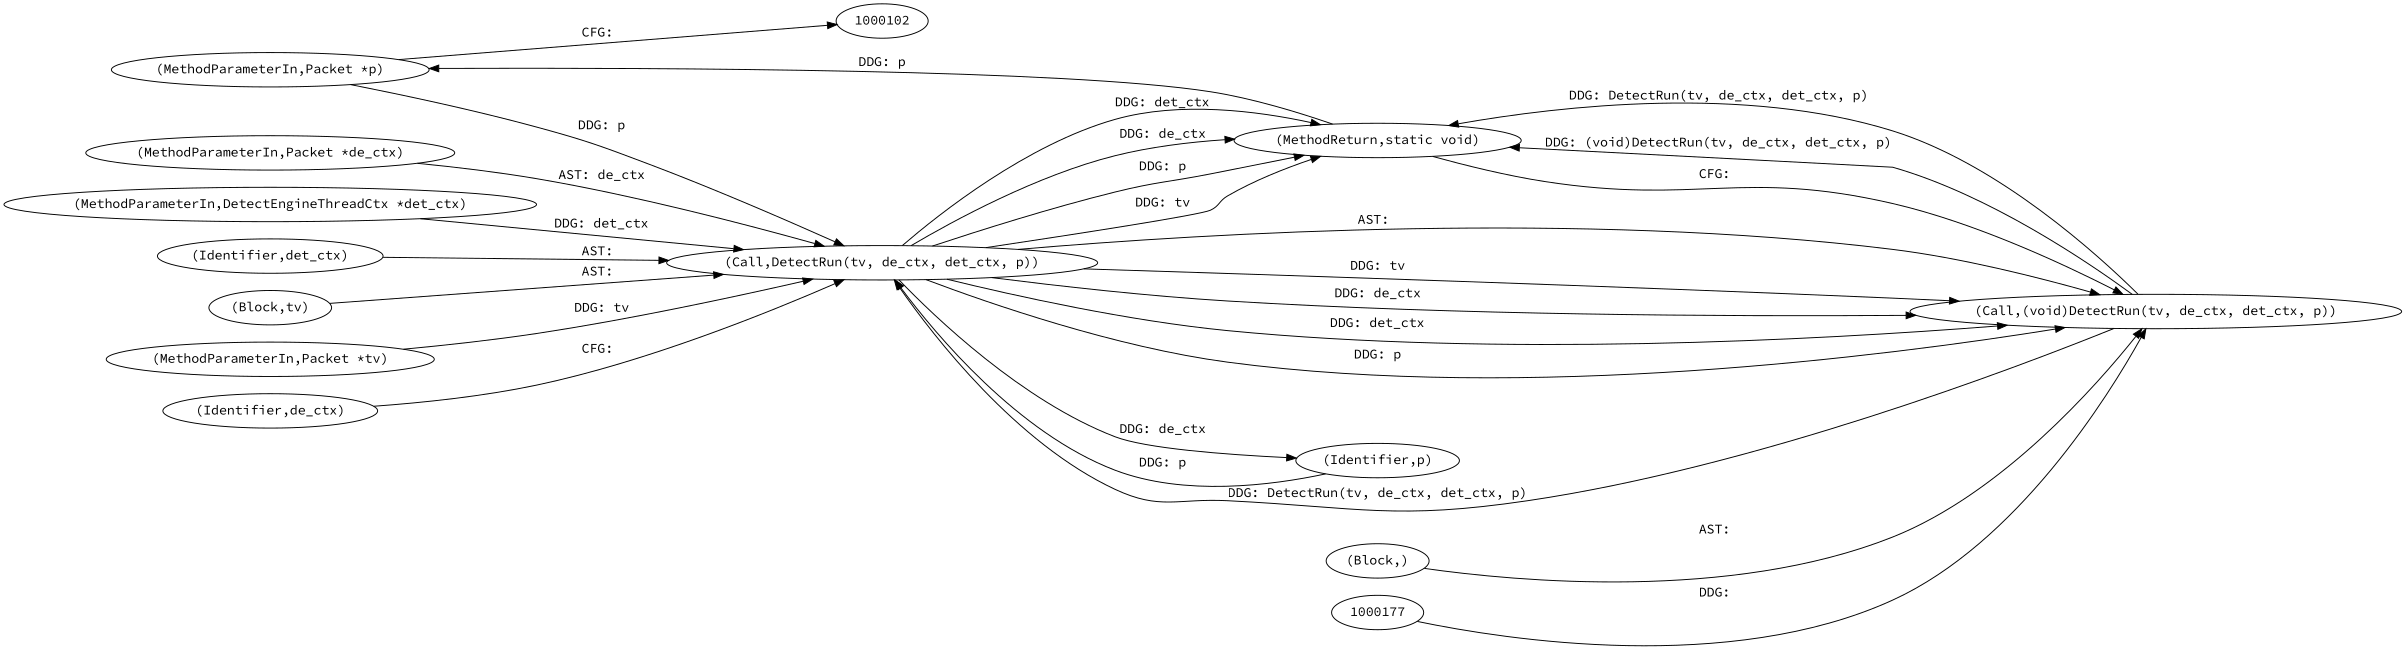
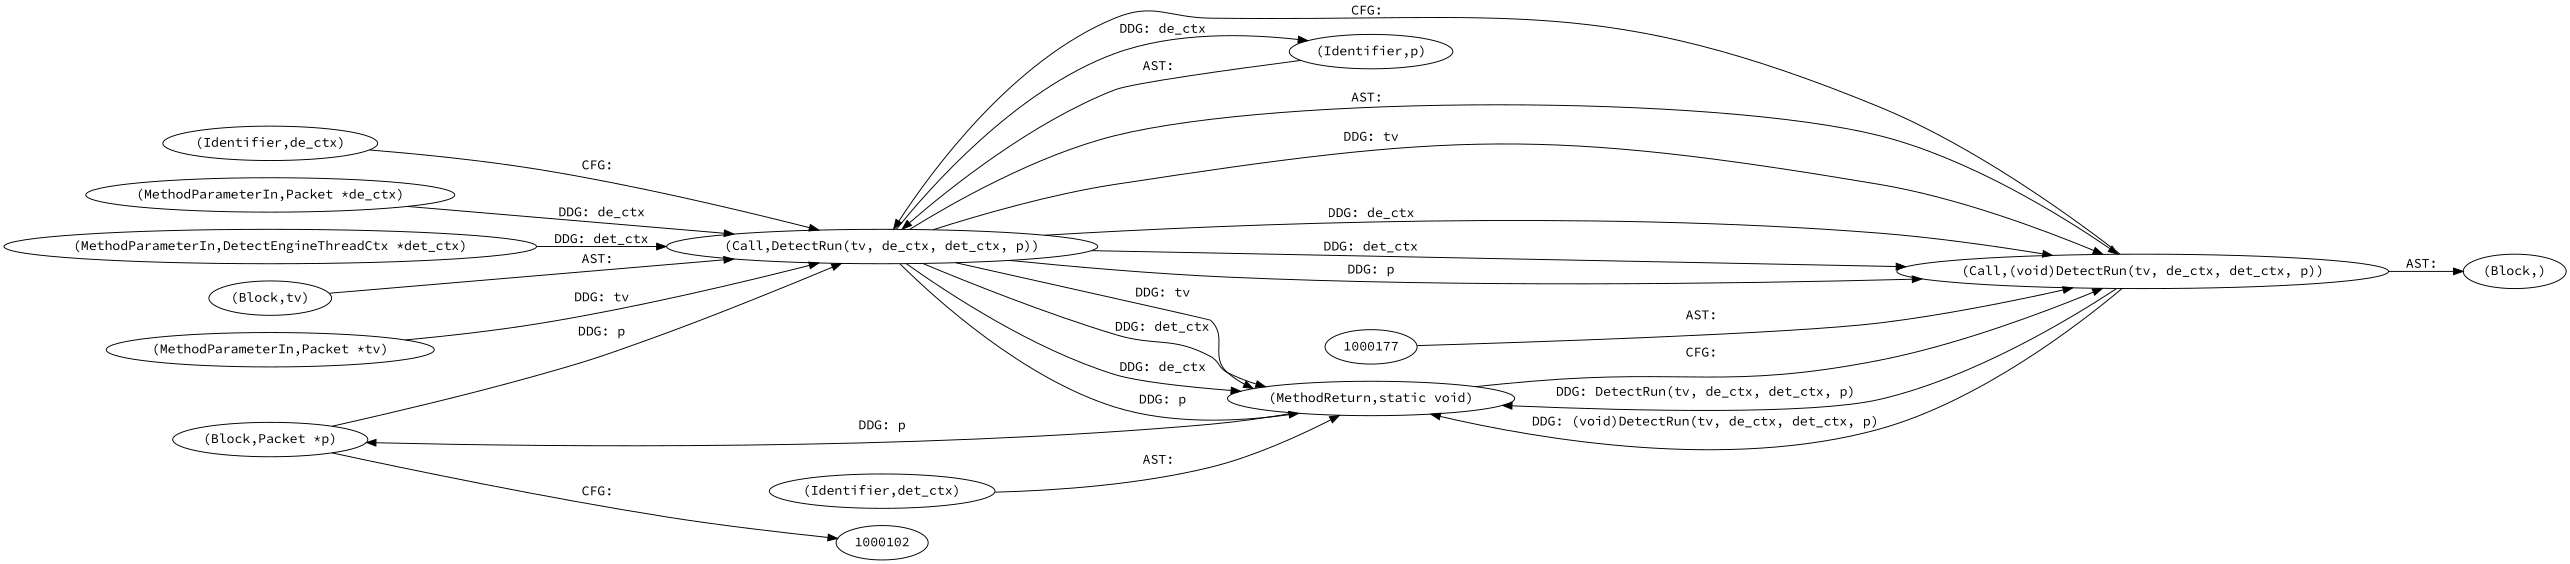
(270, 70) -> (270, 440)
(602, 175) -> (602, 213)
(521, 259) -> (1168, 476)
(1163, 463) -> (1163, 66)
(1378, 494) -> (1371, 11)
(1818, 560) -> (2421, 271)
(1719, 593) -> (1706, 316)
